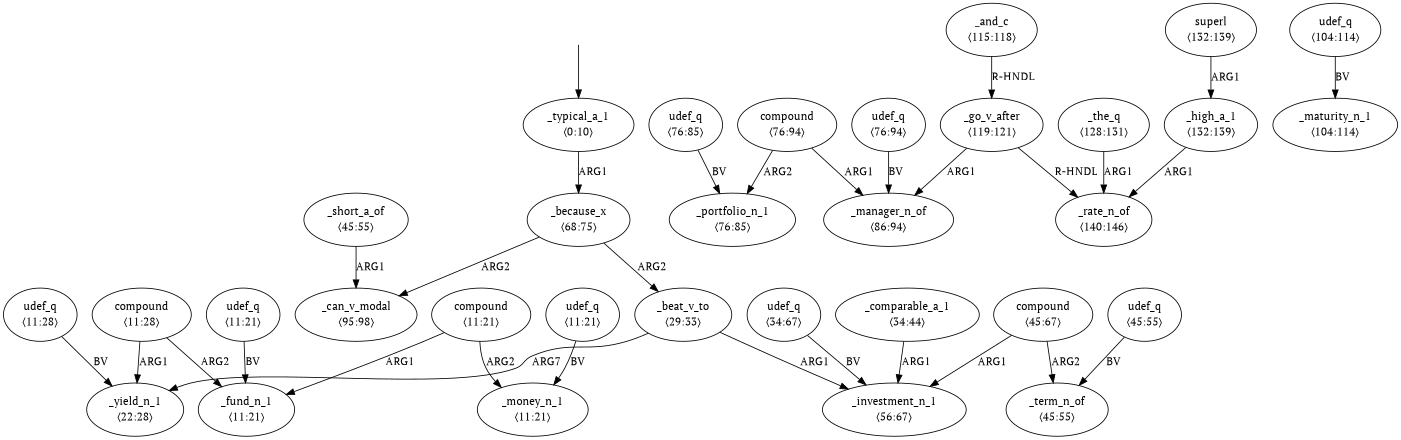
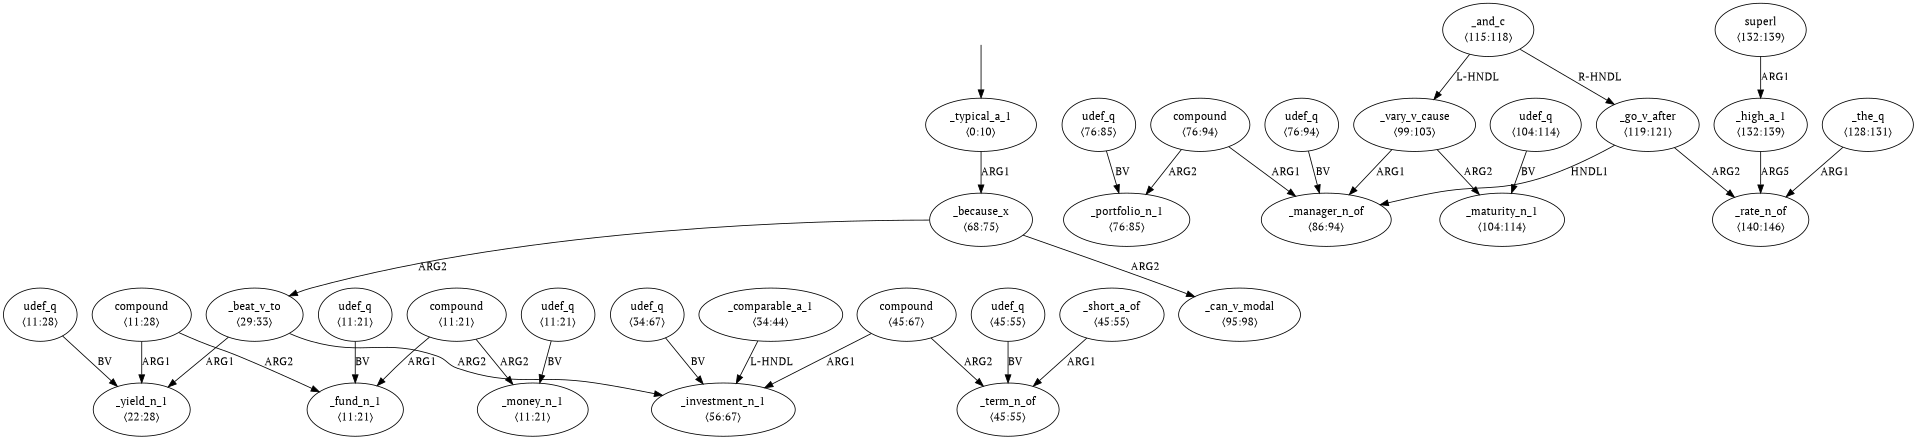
none -> (1415, 125)
(961, 172) -> (1590, 172)
(1076, 172) -> (1726, 172)
(1179, 172) -> (1775, 172)
(356, 263) -> (1063, 359)
(547, 362) -> (220, 362)
(815, 362) -> (472, 362)
(916, 362) -> (772, 362)
